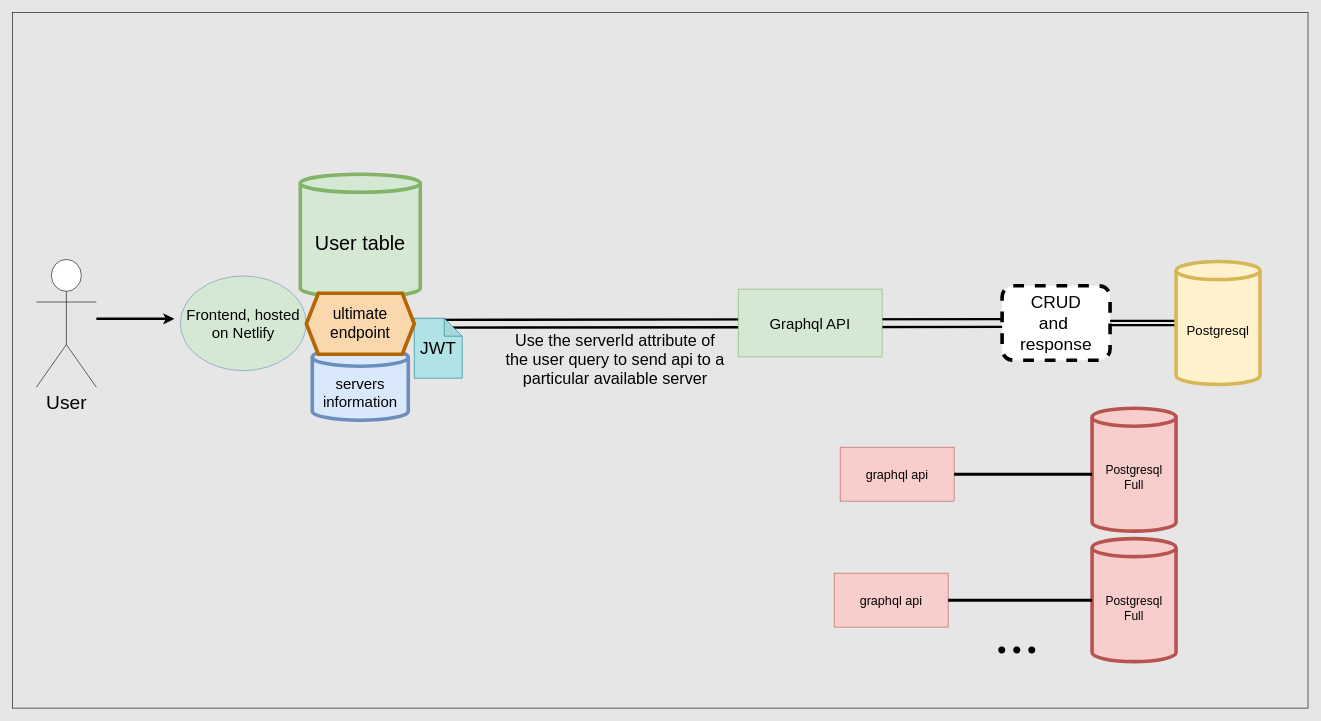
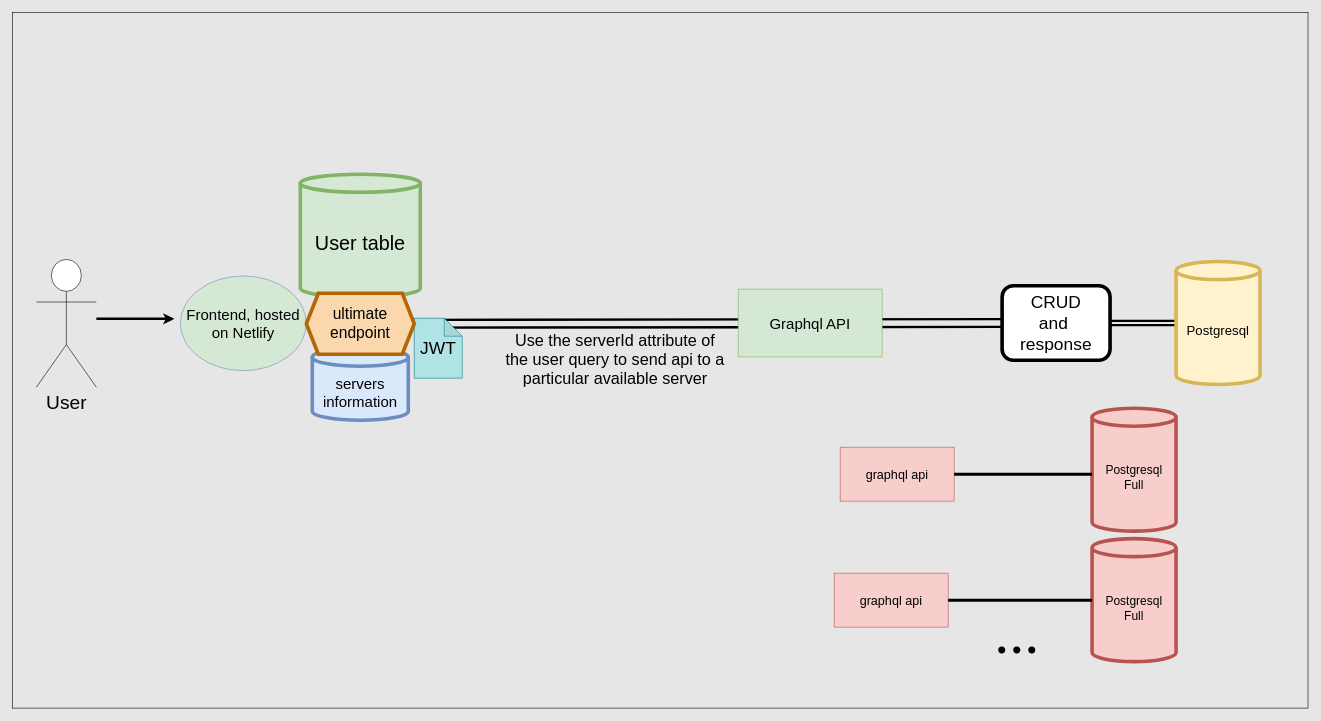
(1056, 323) -> (1056, 323)
